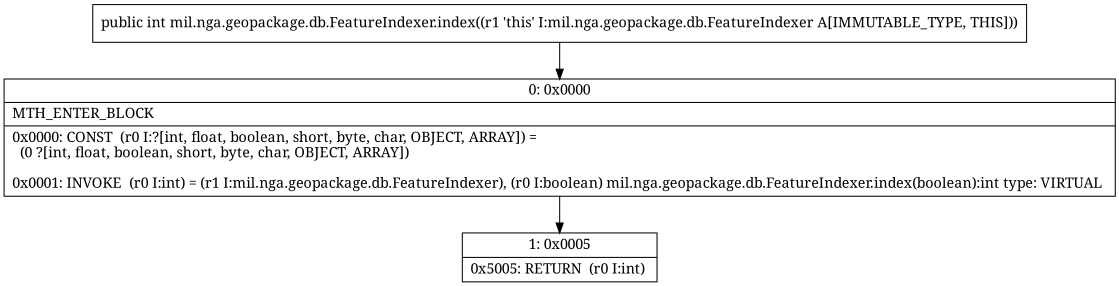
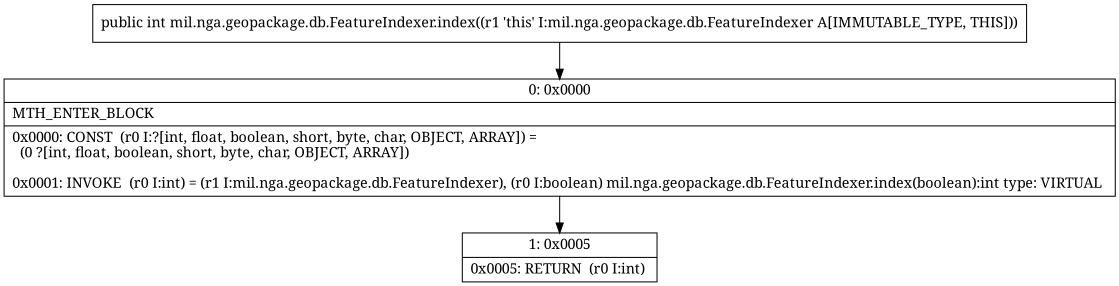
(560, 269) -> (560, 269)
